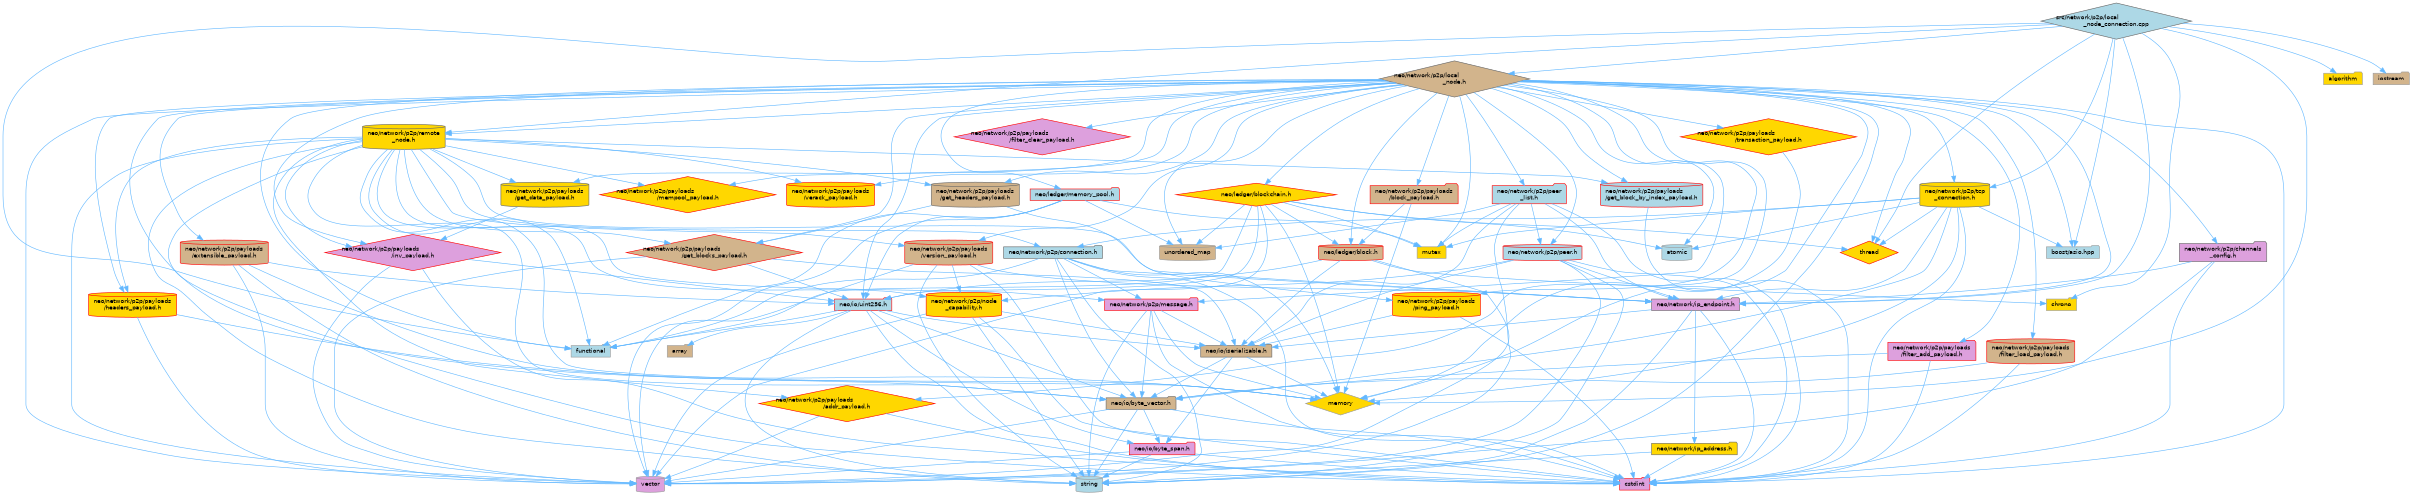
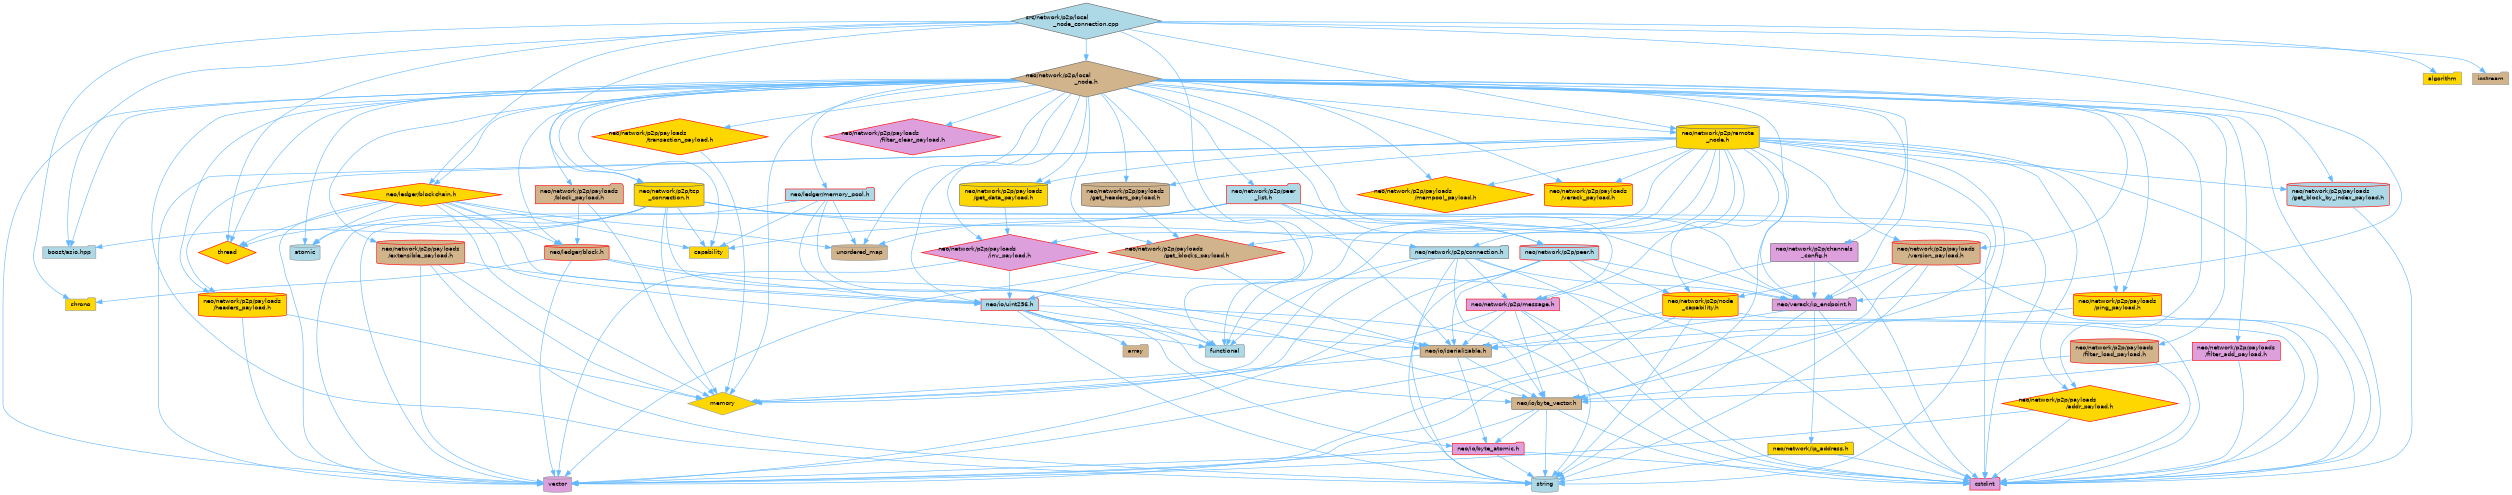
(1432, 253) -> (709, 253)
(1188, 278) -> (1975, 153)
(1696, 305) -> (1814, 305)
(2013, 376) -> (686, 40)
(1162, 449) -> (1488, 449)
